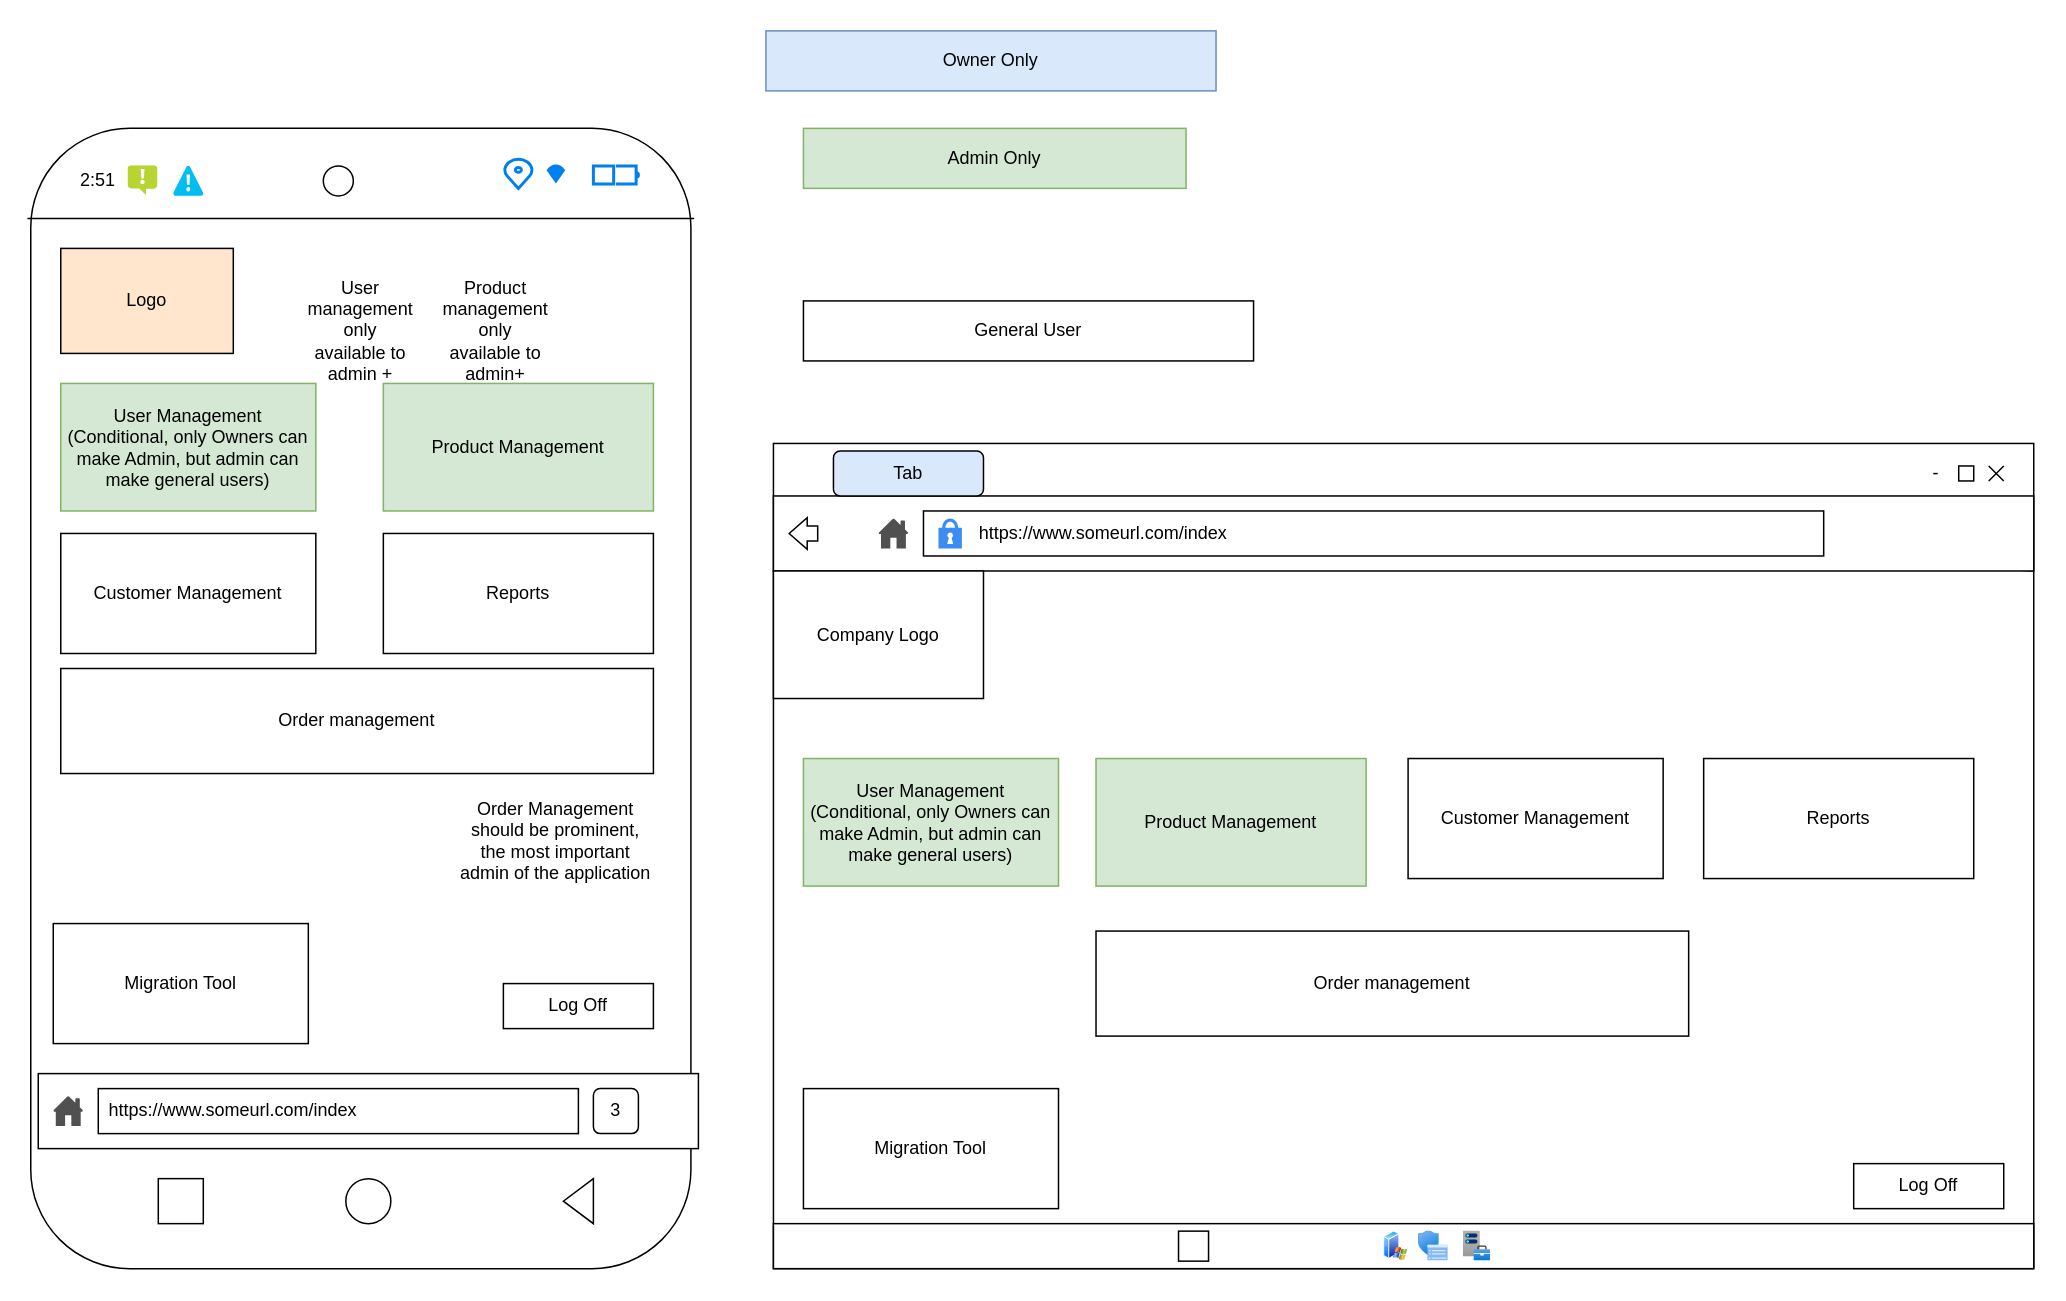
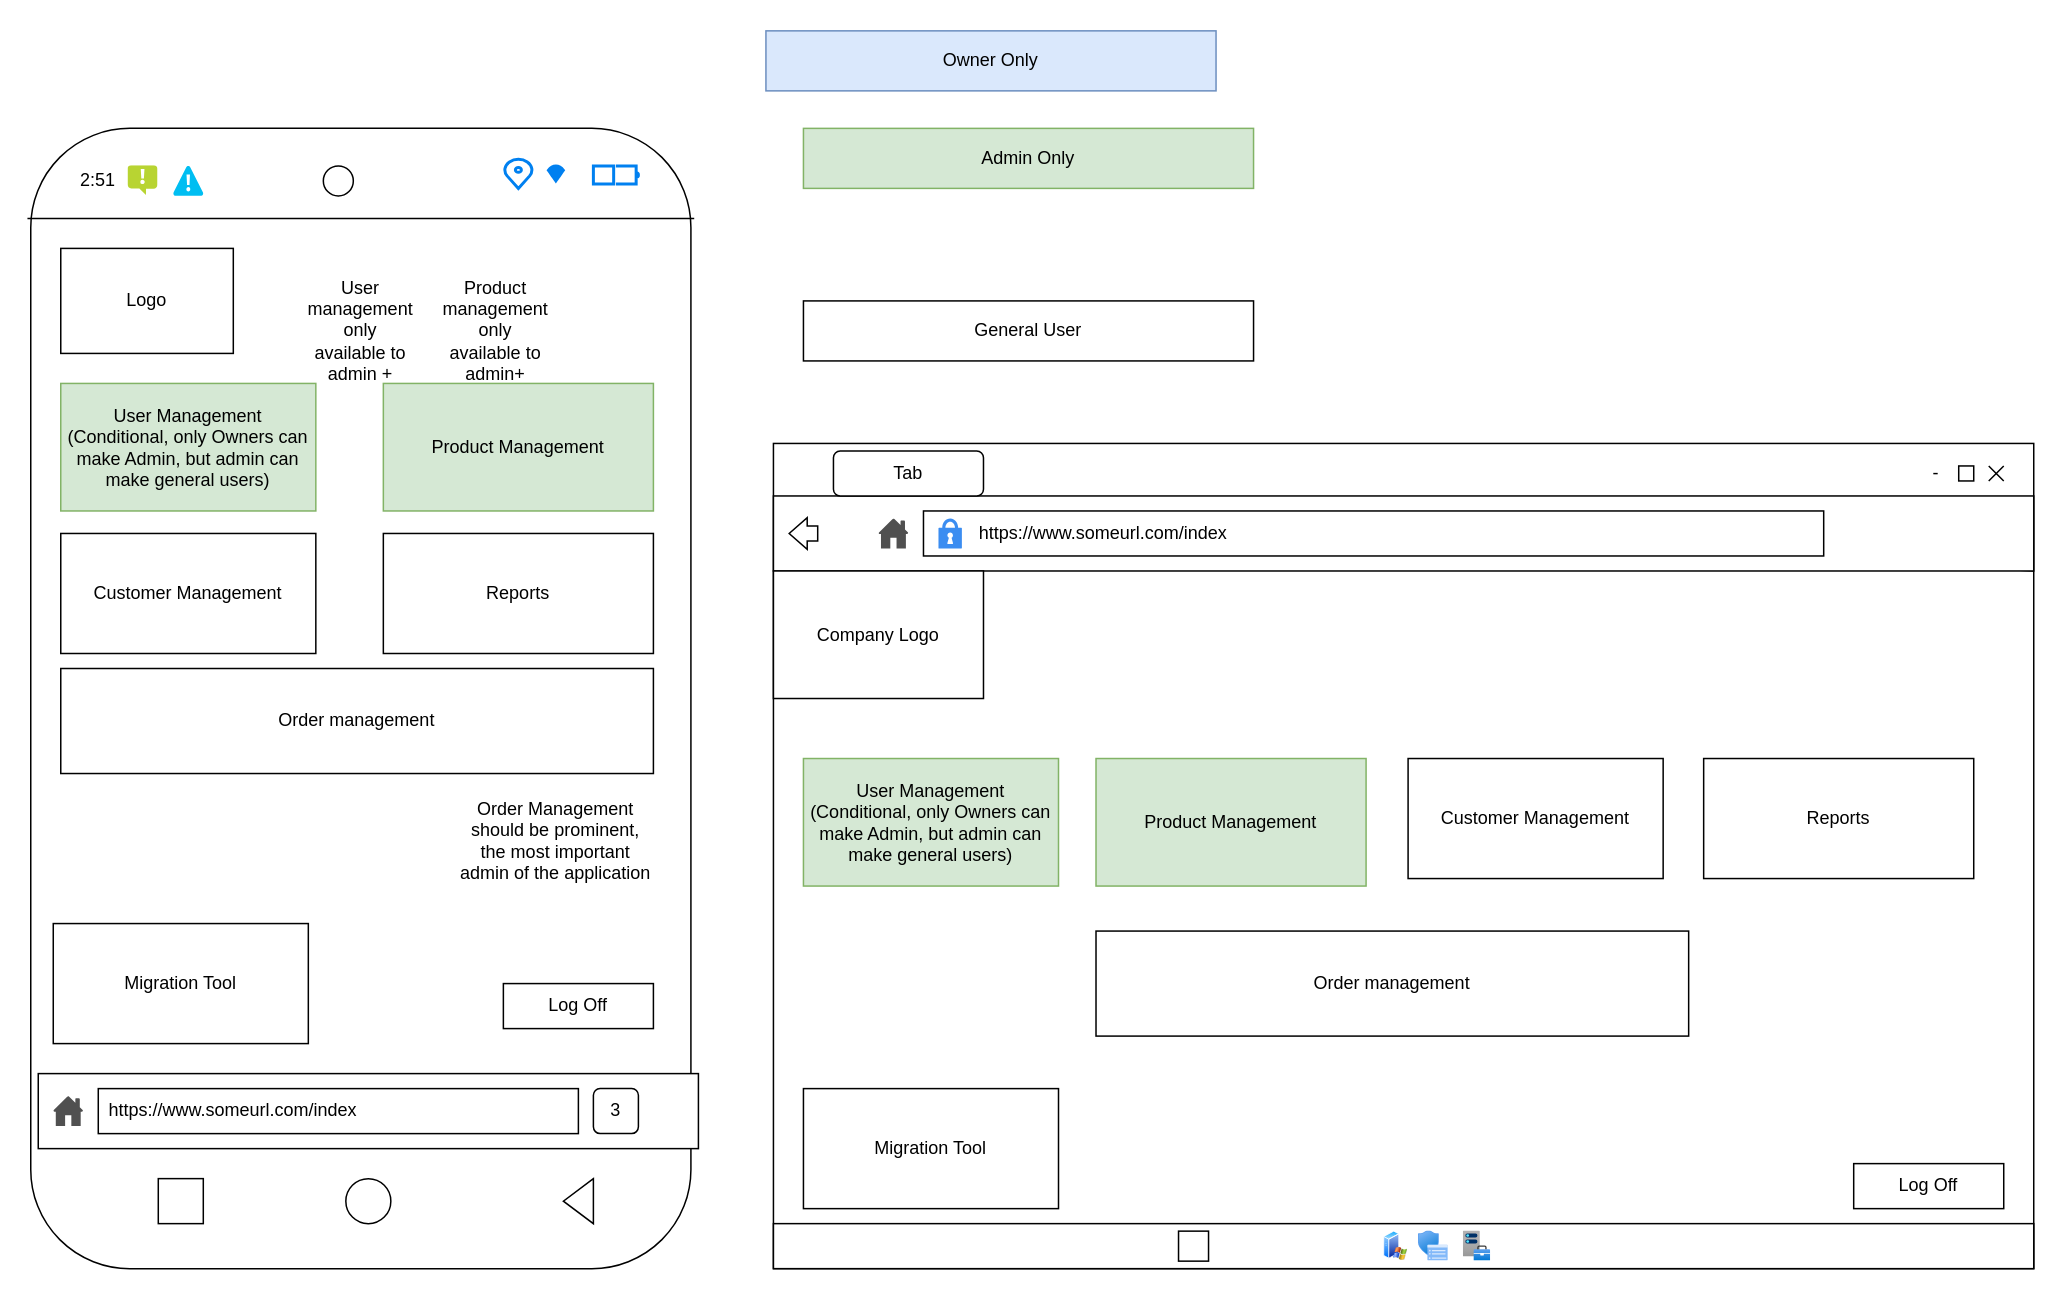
(995, 158) -> (1028, 158)
(147, 301) -> (147, 301)
(908, 473) -> (908, 473)
